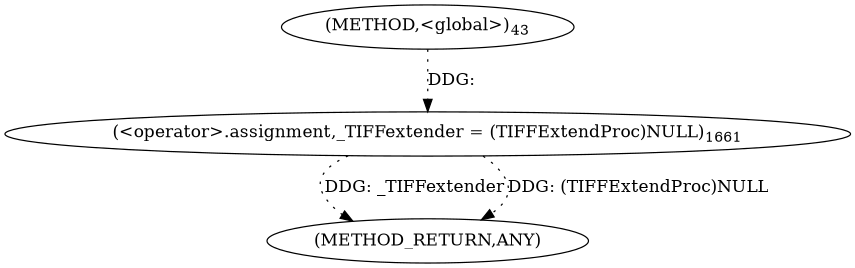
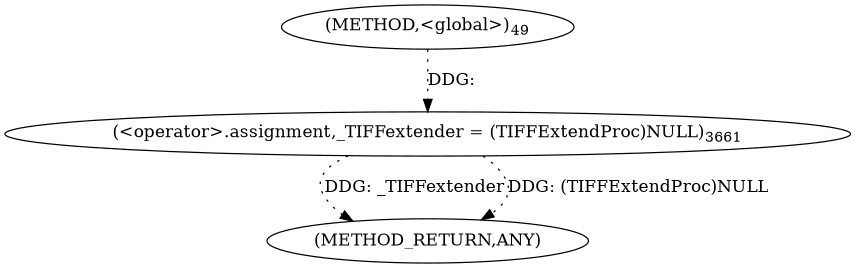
(521, 25) -> (521, 25)
(724, 132) -> (724, 132)
